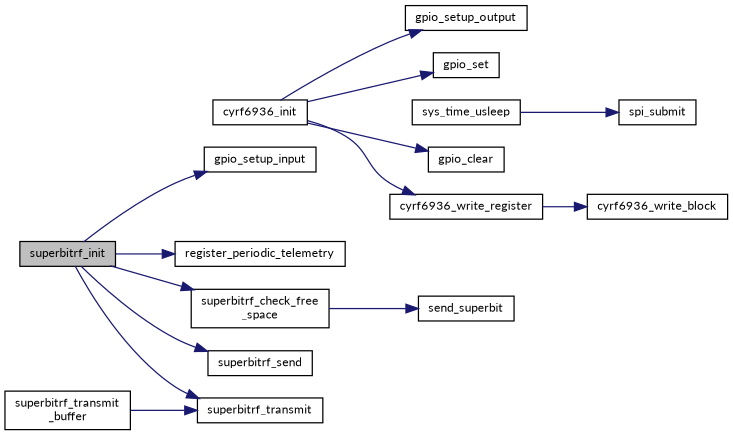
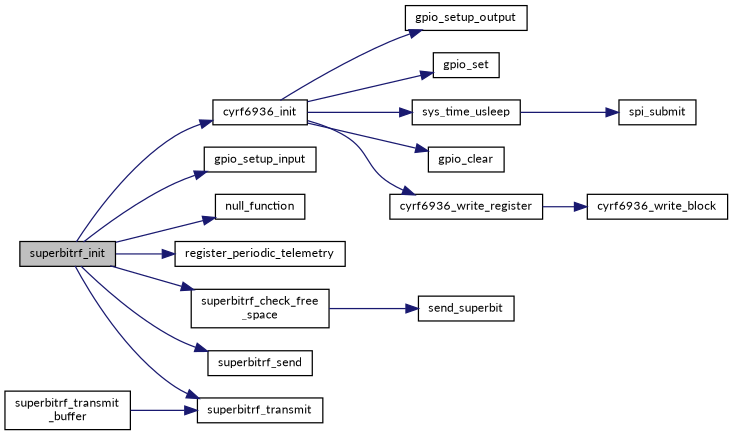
none -> (354, 112)
none -> (130, 174)
none -> (260, 207)
